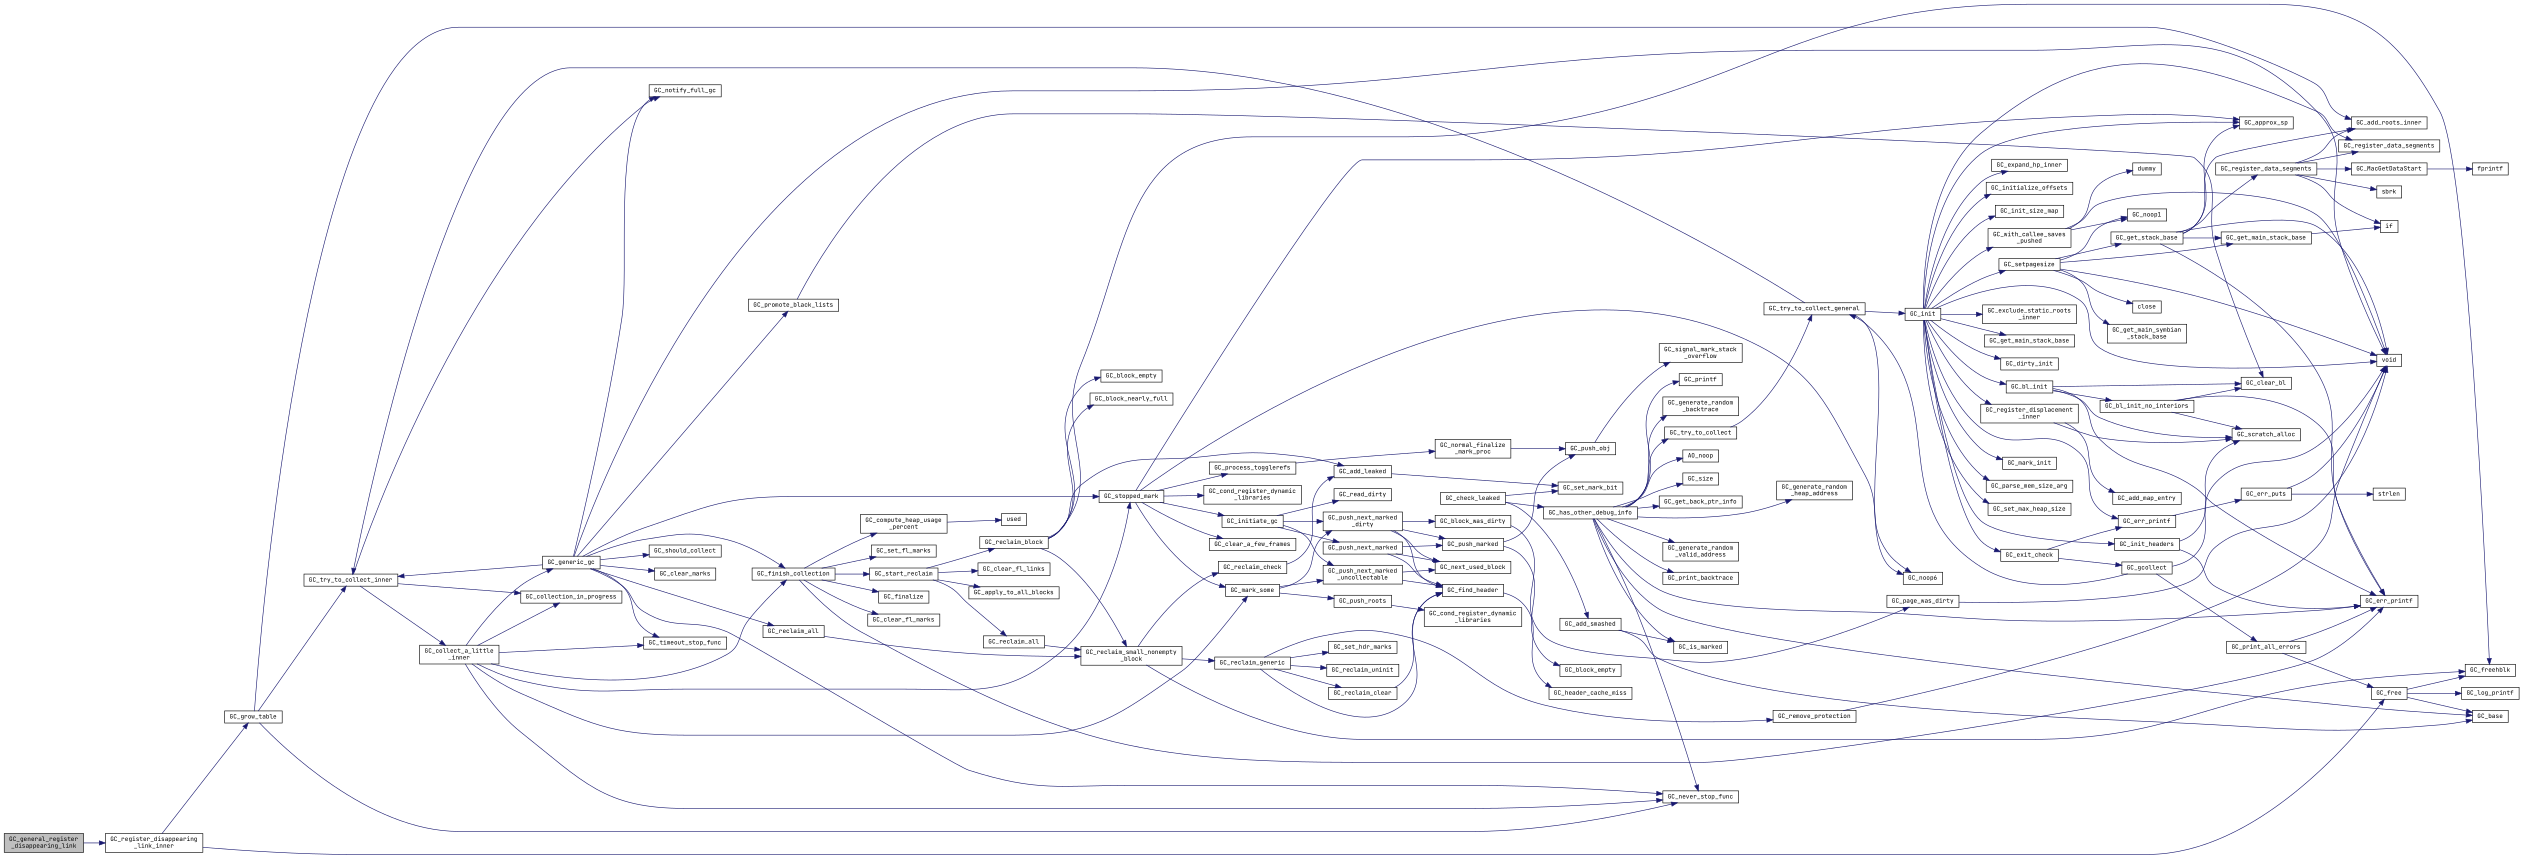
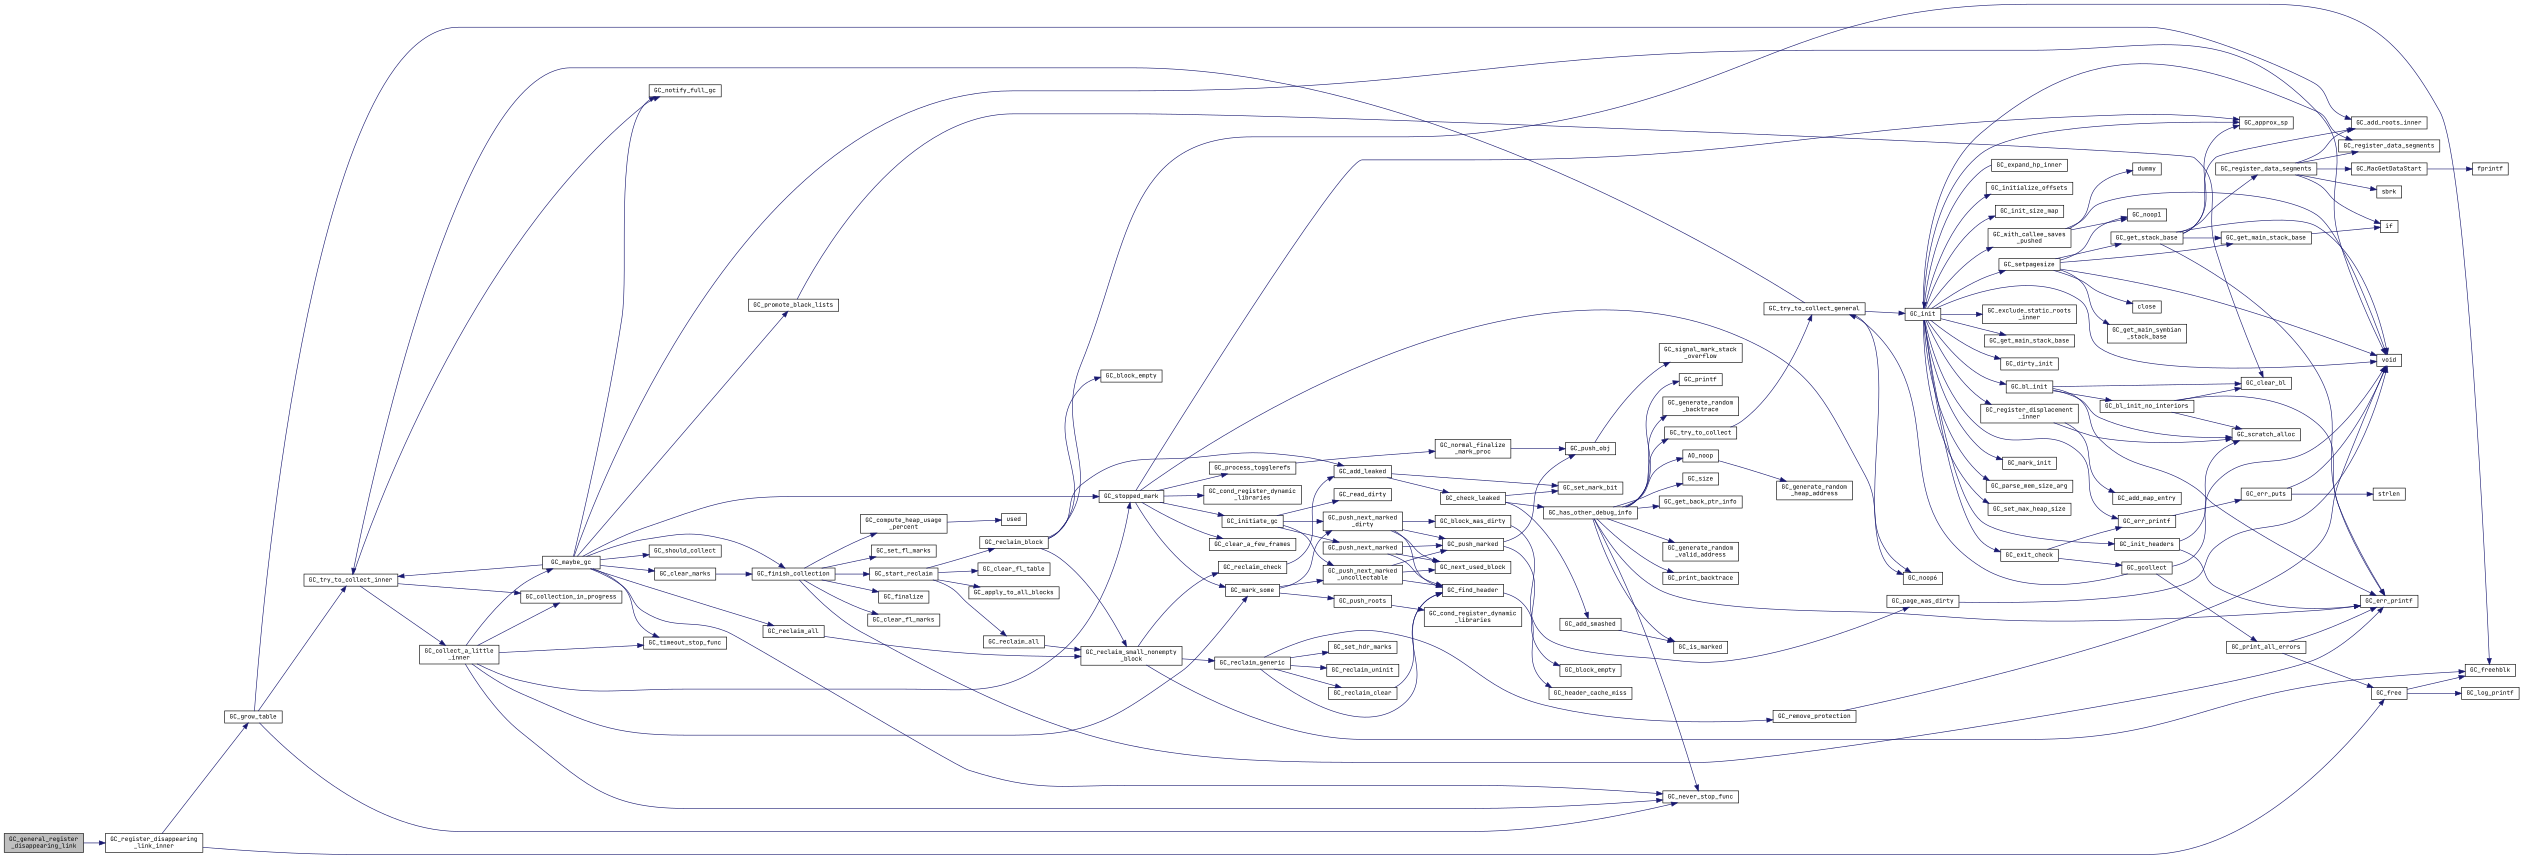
(1947, 230) -> (1944, 226)
(1131, 399) -> none
none -> (1415, 484)
(1713, 517) -> (1750, 470)
none -> (1416, 558)
(571, 563) -> (571, 563)
(1014, 569) -> (1014, 569)
(655, 677) -> (731, 574)
(2490, 716) -> none
